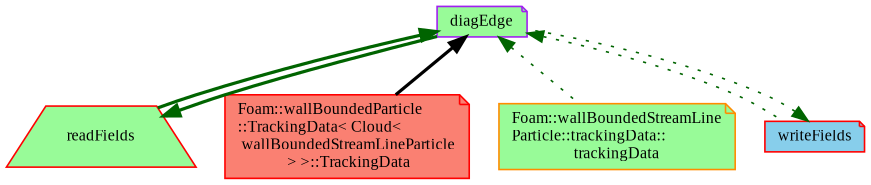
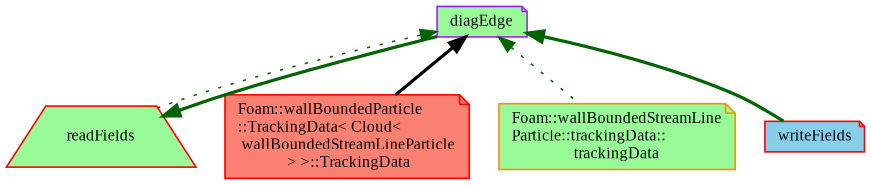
(288, 68) -> (288, 68)
(712, 75) -> none
(709, 84) -> (667, 69)
